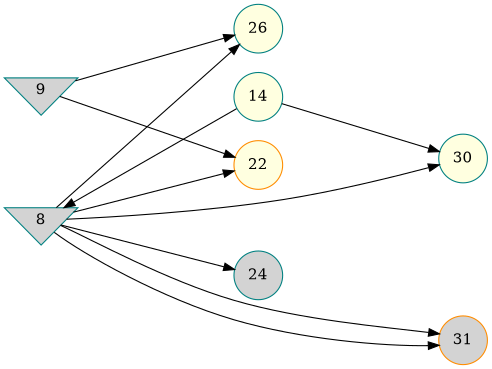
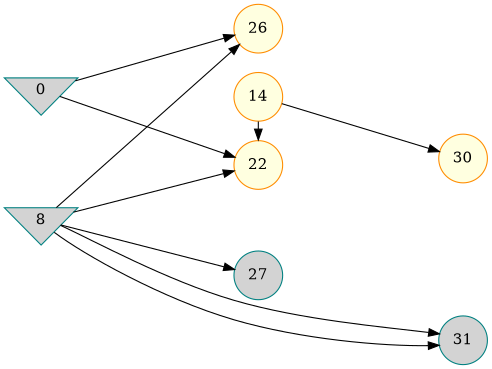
(258, 29) -> (258, 29)
(41, 90) -> (41, 90)
(258, 97) -> (258, 97)
(155, 155) -> (258, 125)
(463, 159) -> (463, 159)
(249, 204) -> none
(258, 275) -> (258, 275)
(463, 340) -> (463, 340)
